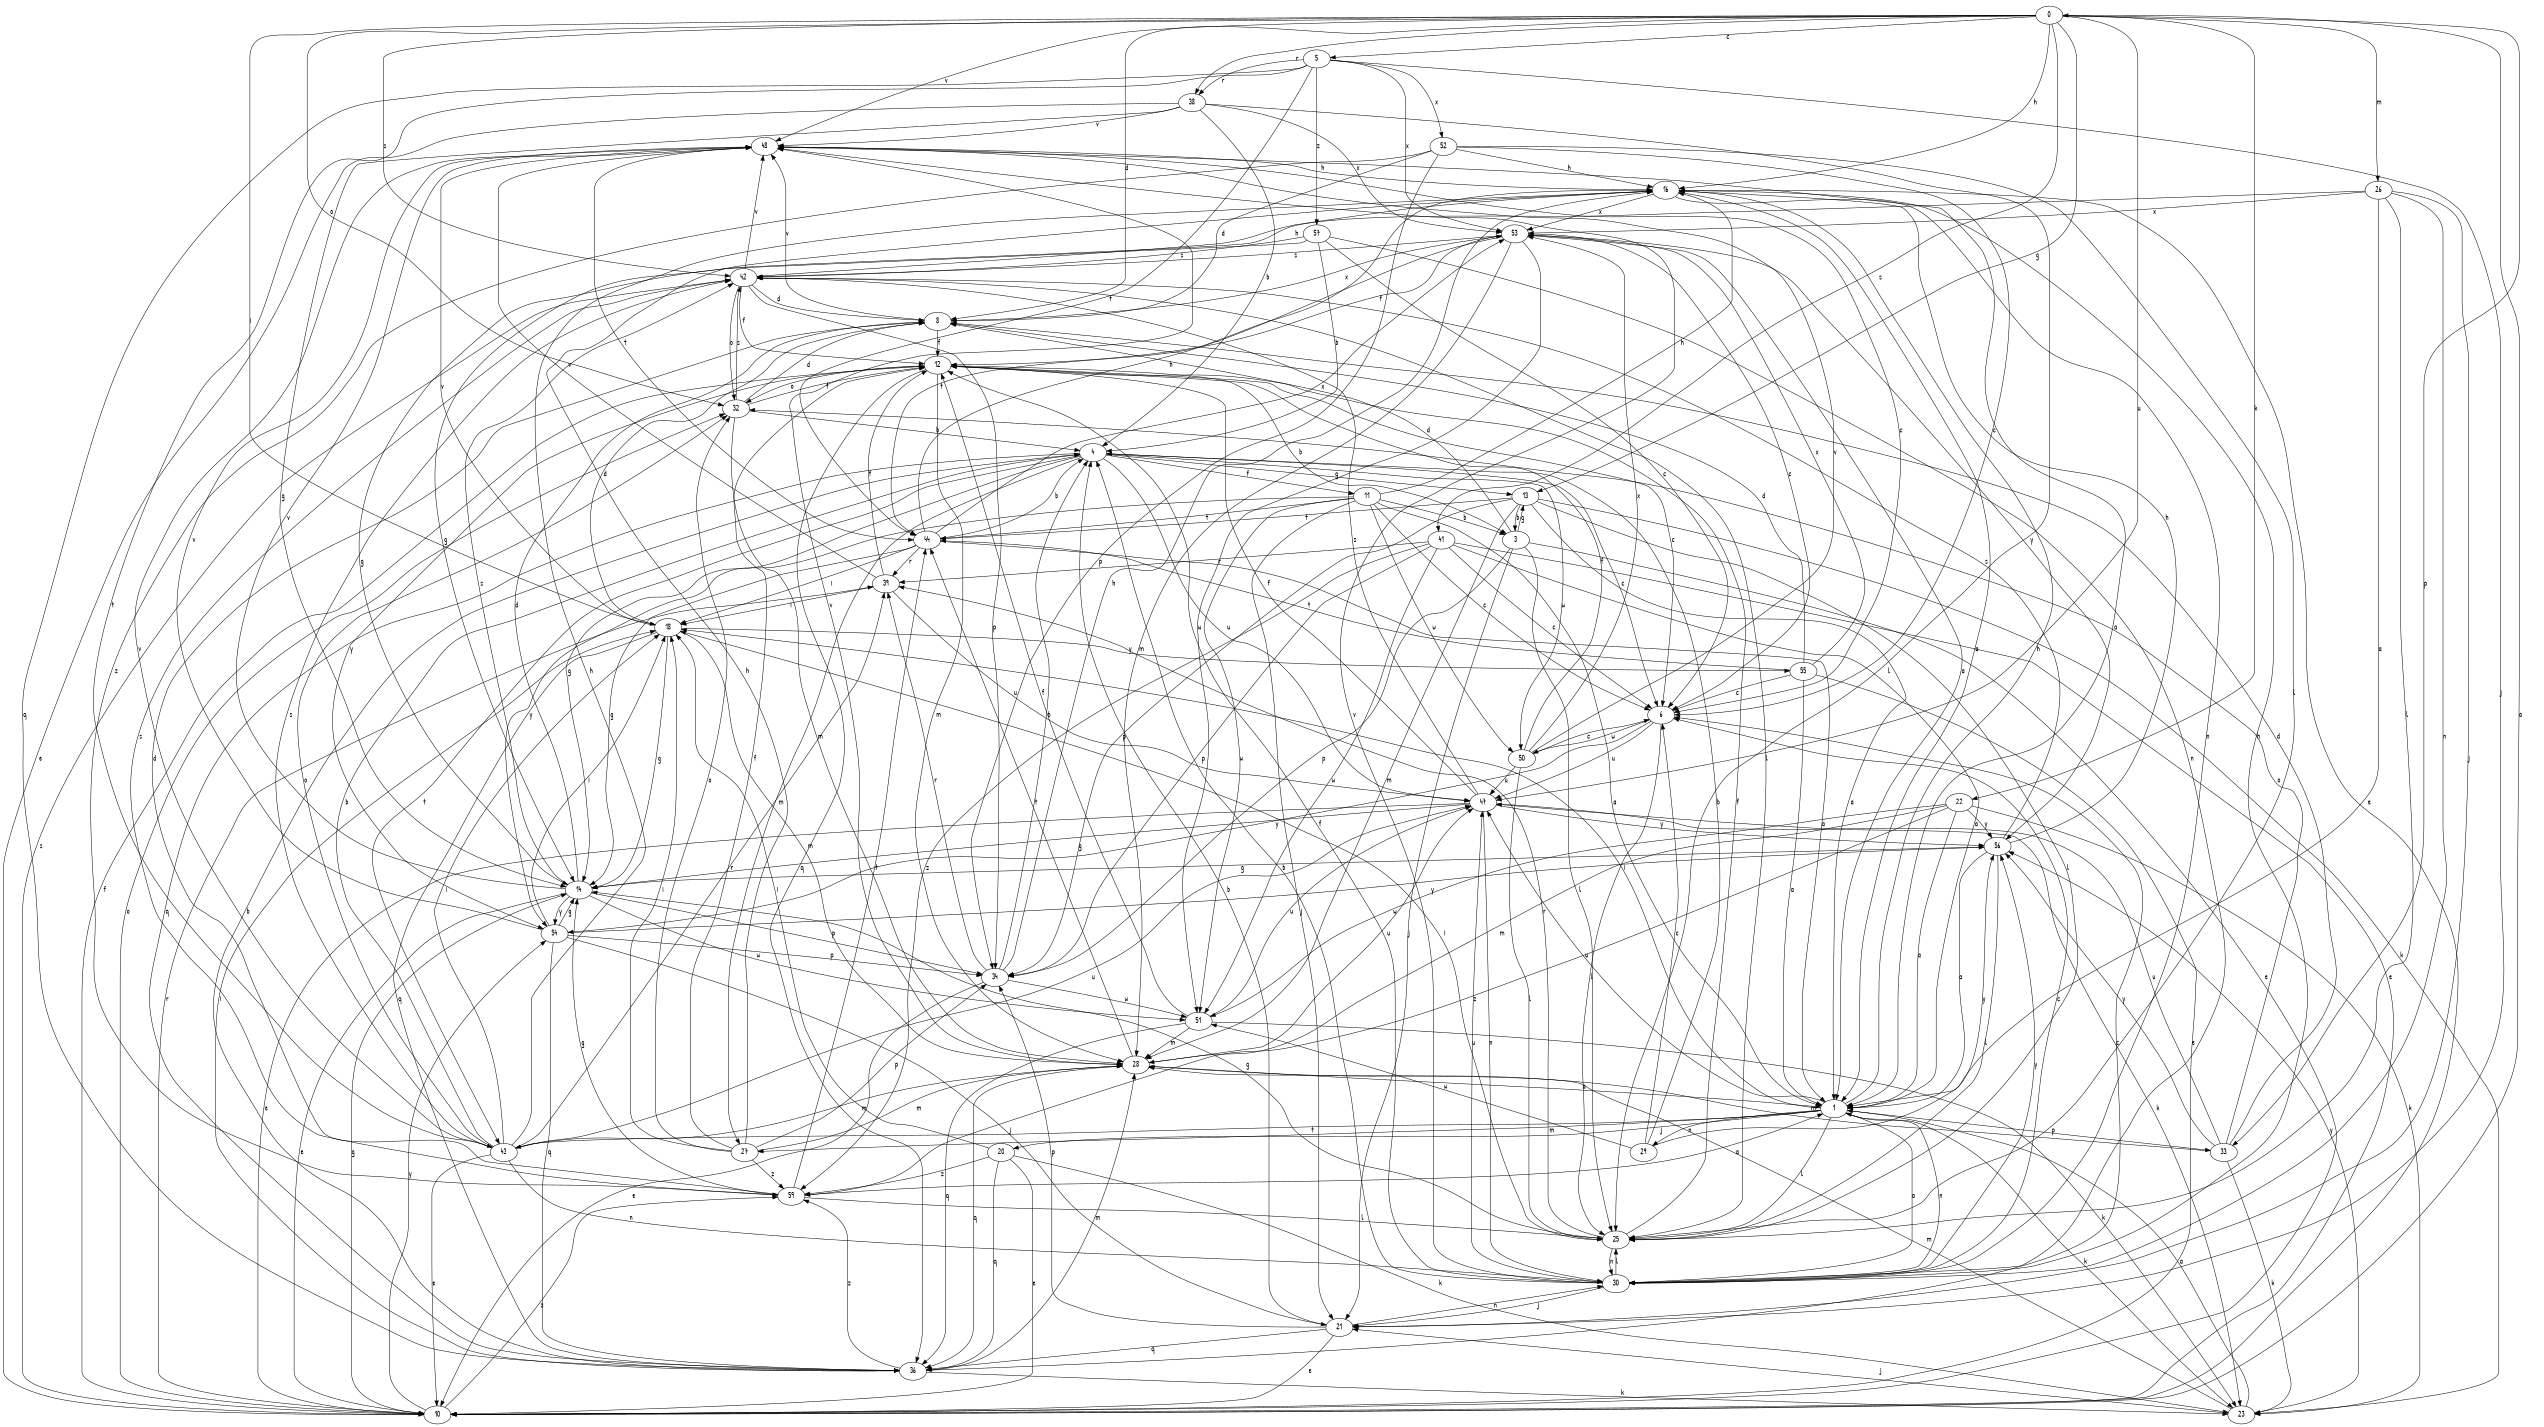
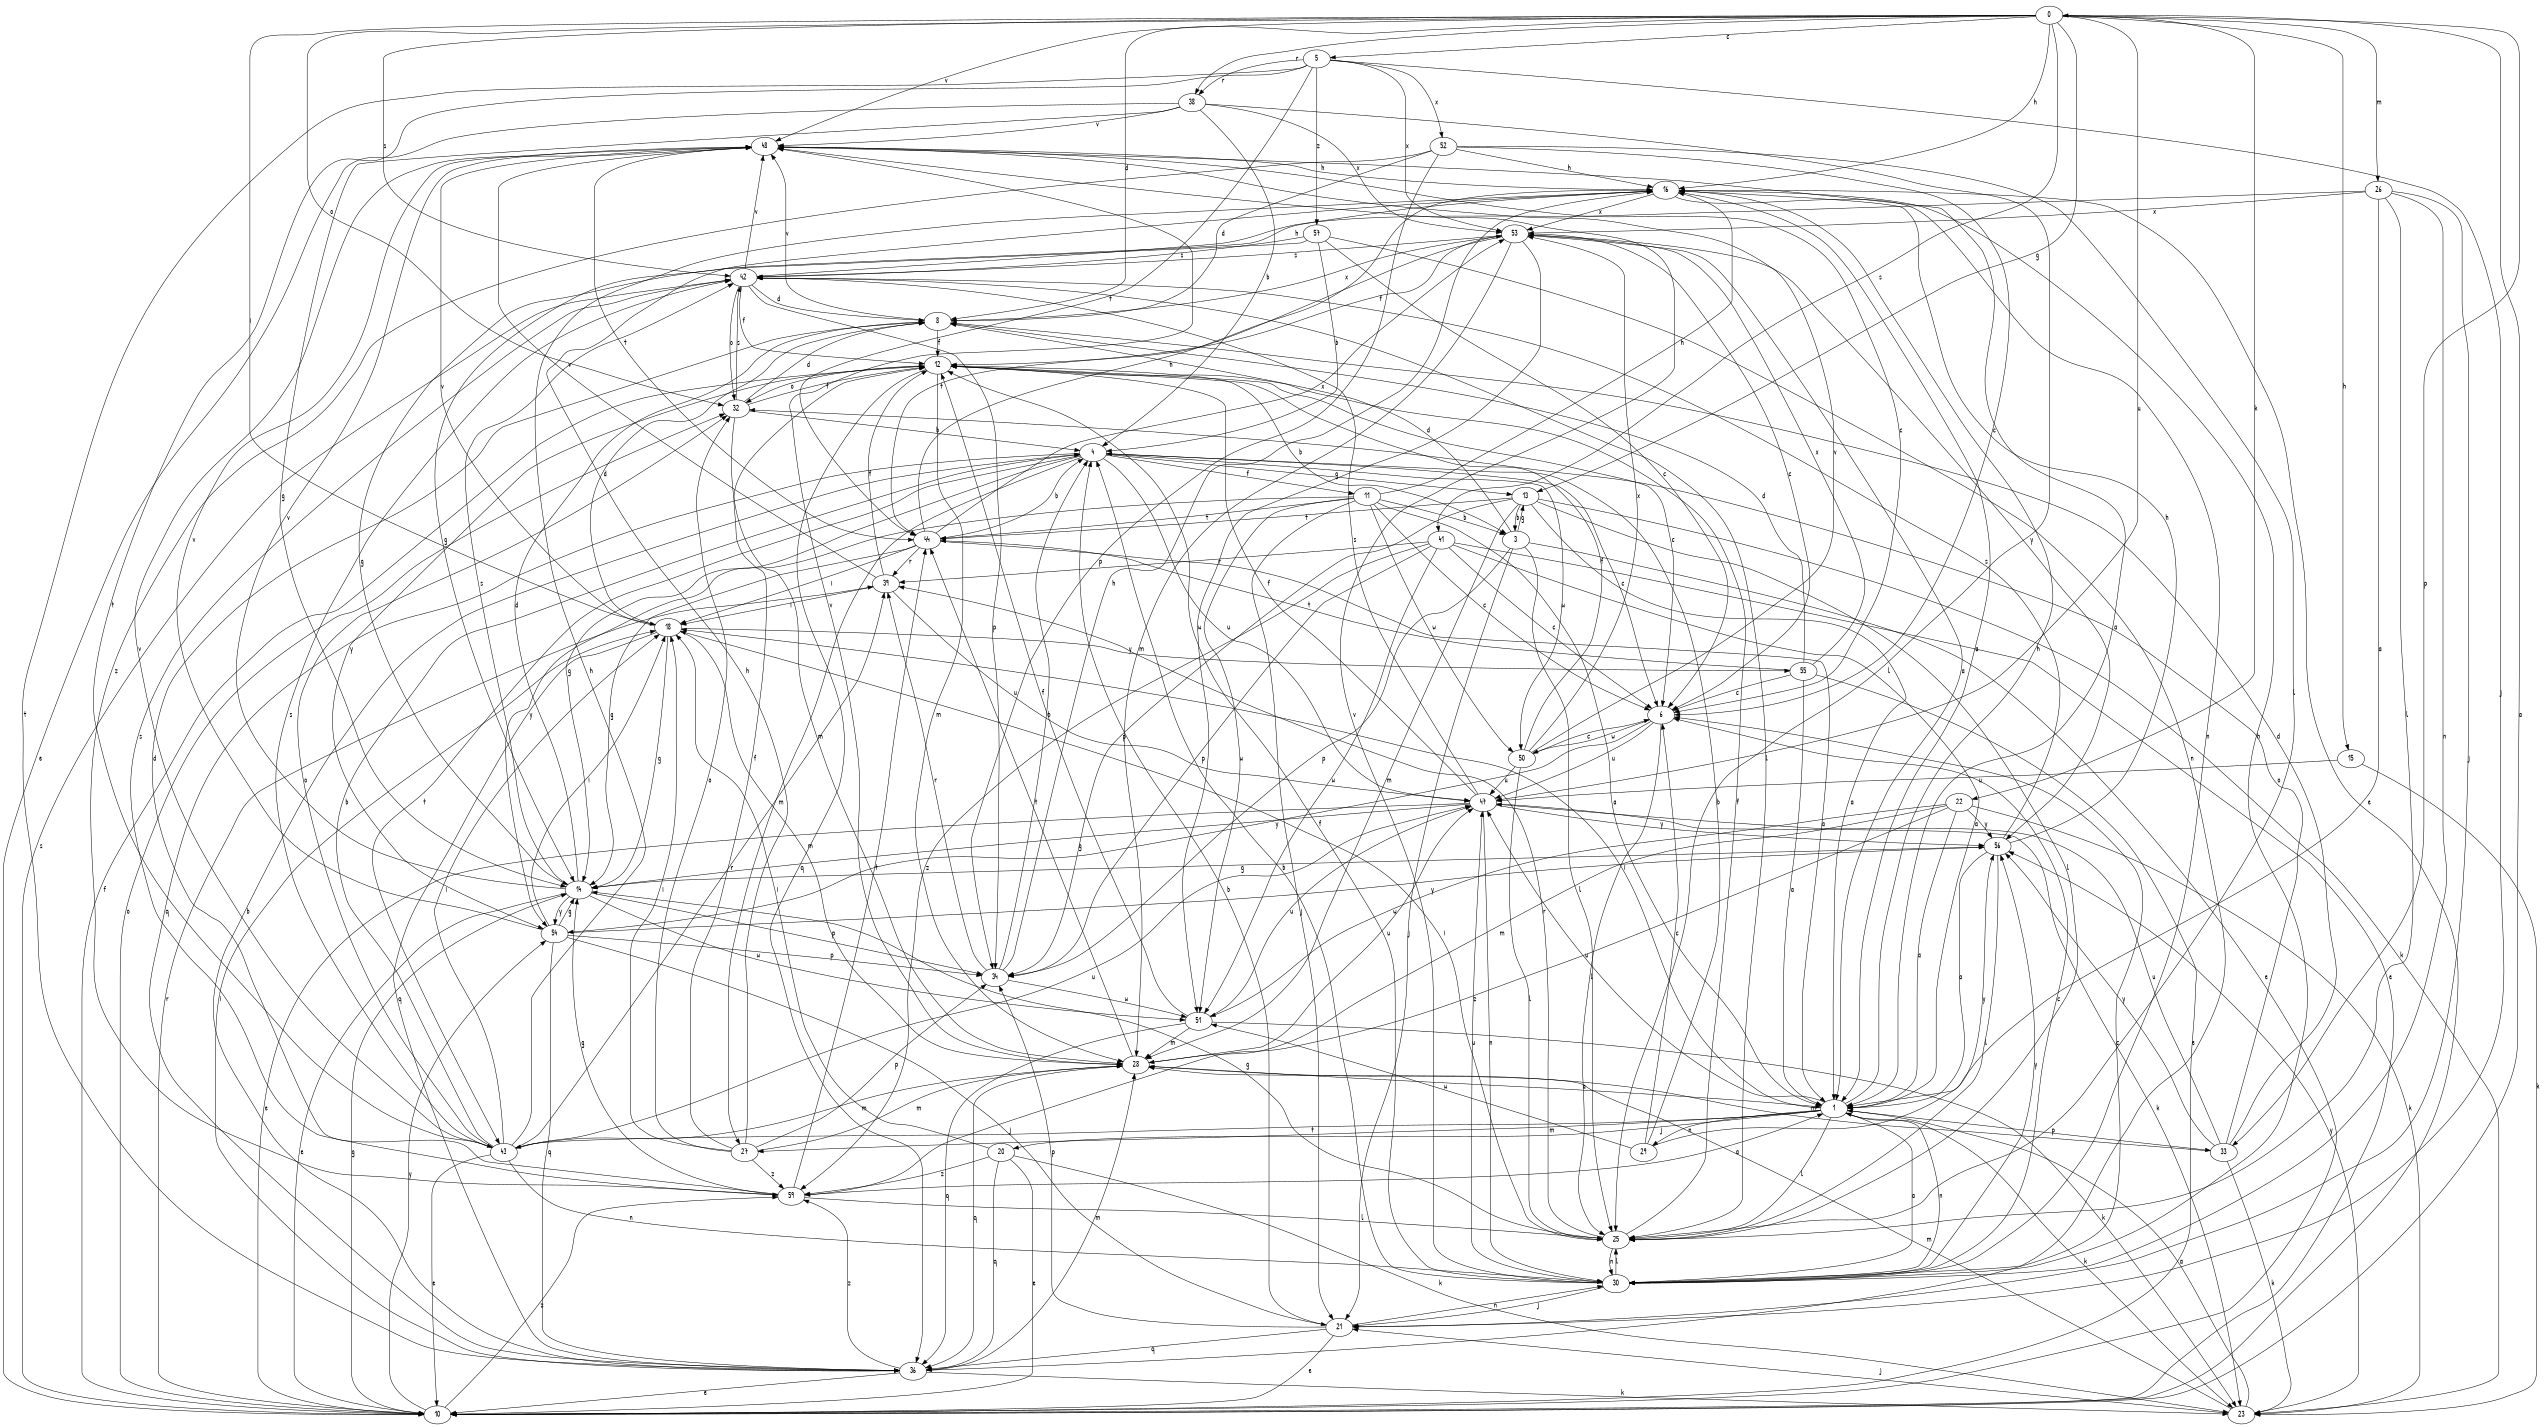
(25, 715) -> (25, 715)
none -> (2351, 759)
(705, 1176) -> (678, 1393)
